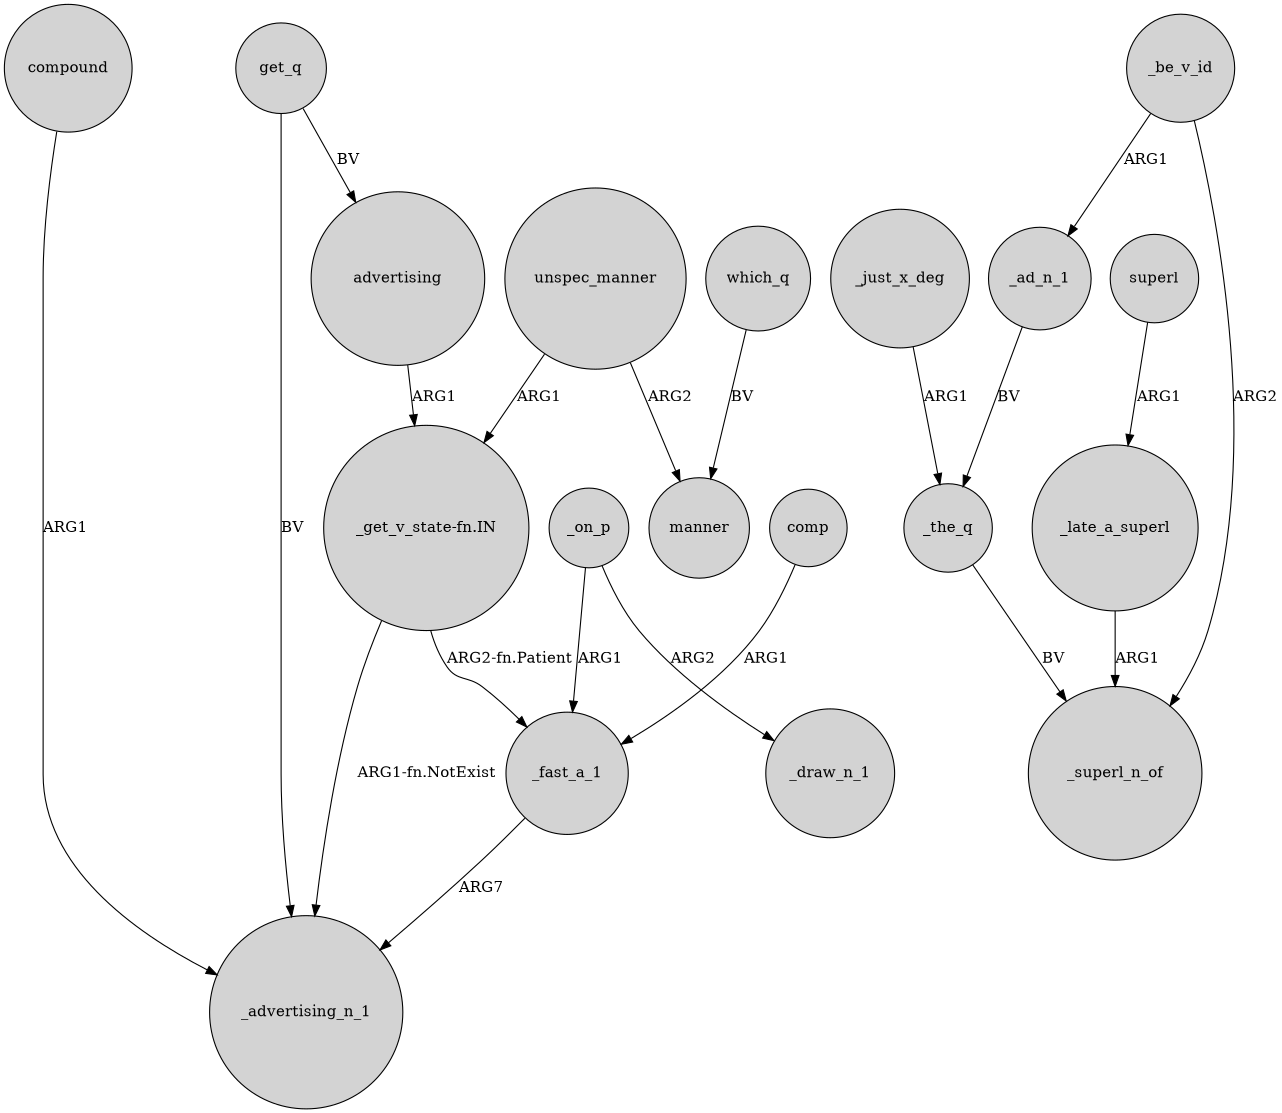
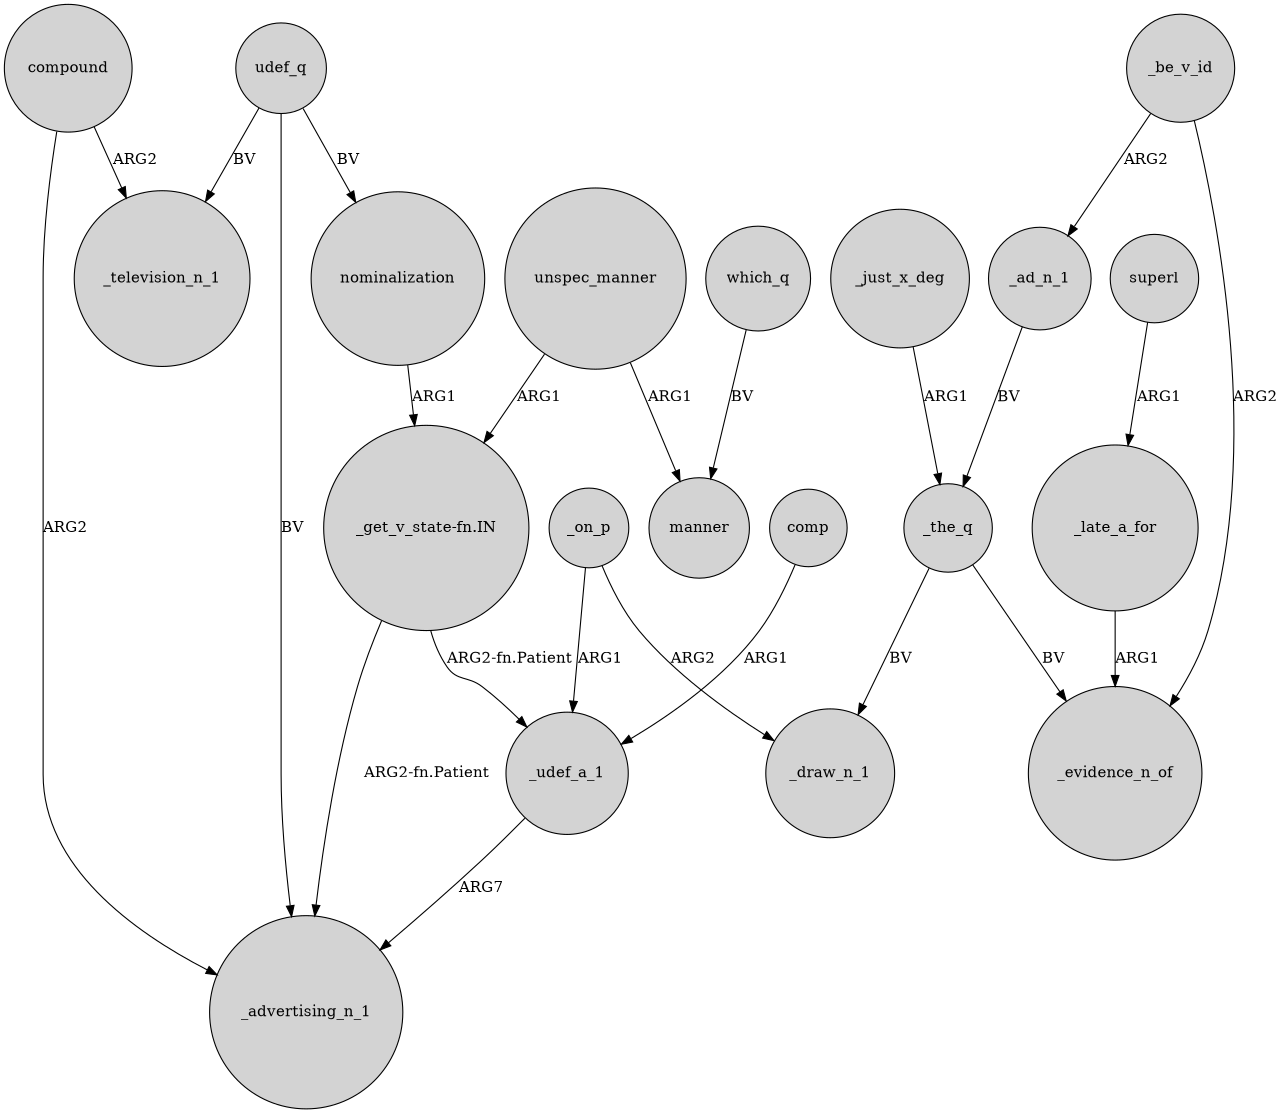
(281, 68) -> (281, 68)
(1146, 160) -> (1146, 160)
none -> (162, 279)
(398, 279) -> (398, 279)
(670, 397) -> (670, 397)
(66, 528) -> (66, 528)
(1115, 528) -> (1115, 528)
none -> (896, 636)
(427, 773) -> (427, 773)
(567, 773) -> (567, 773)
(1115, 773) -> (1115, 773)
